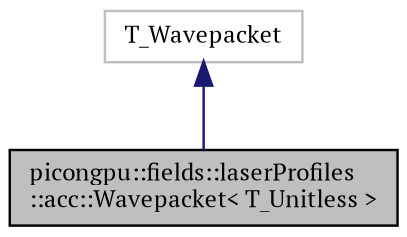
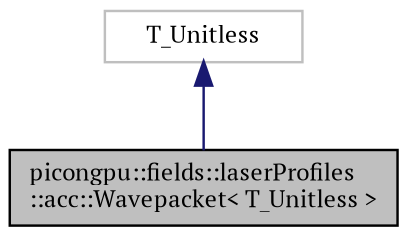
(204, 37) -> (204, 37)
